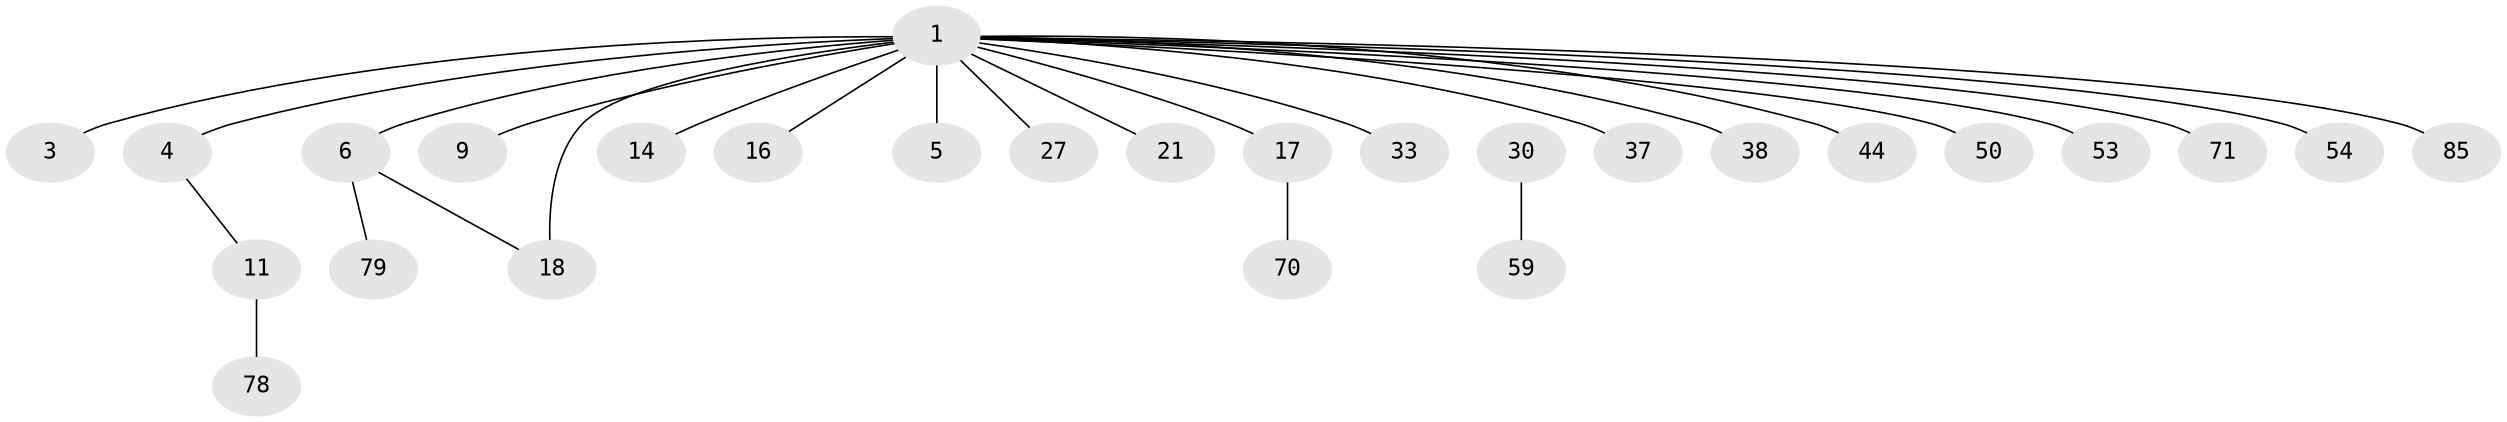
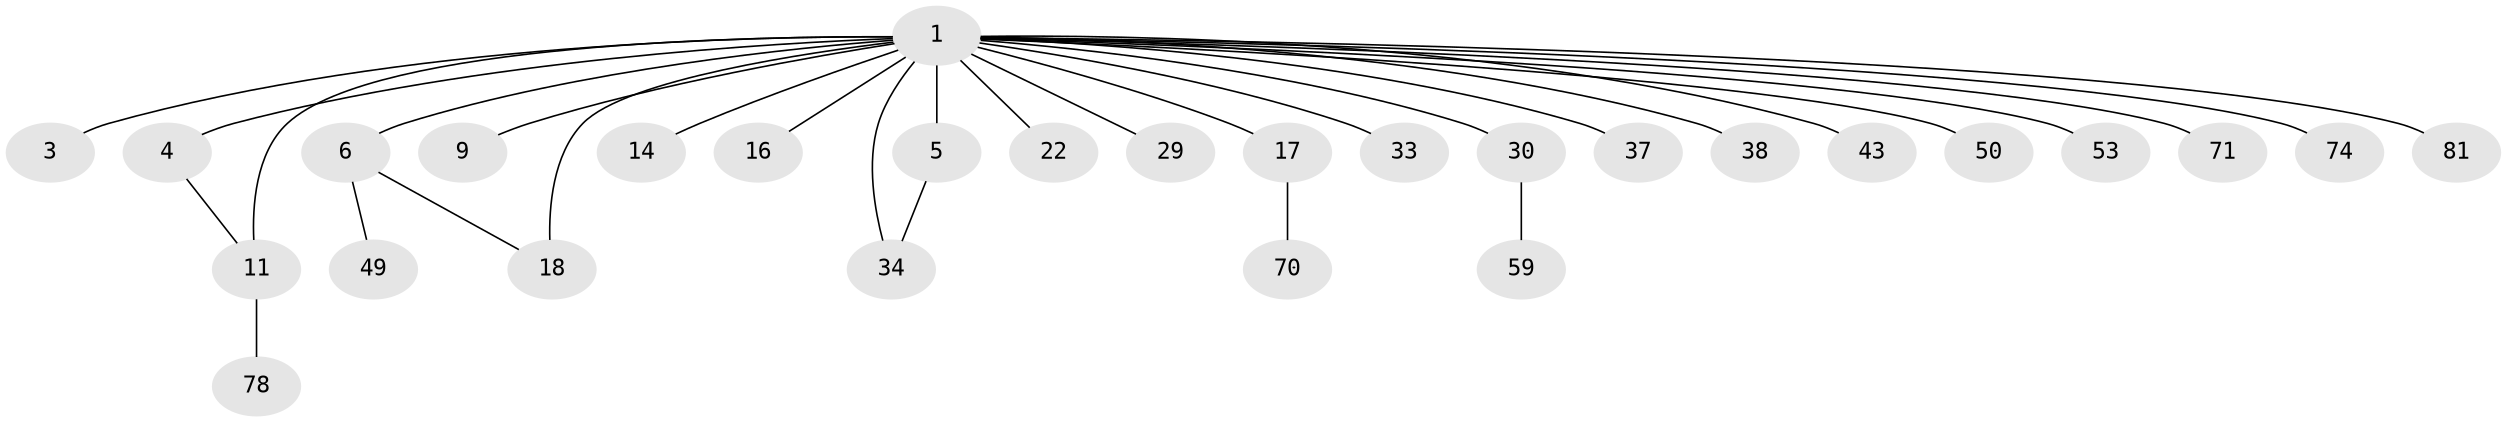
none -> (522, 55)
none -> (1237, 72)
(1054, 153) -> (1054, 153)
(1171, 153) -> (1171, 153)
(1872, 153) -> (1872, 153)
(2340, 153) -> (2340, 153)
(2457, 153) -> (2457, 153)
(373, 270) -> (373, 270)
none -> (891, 270)
